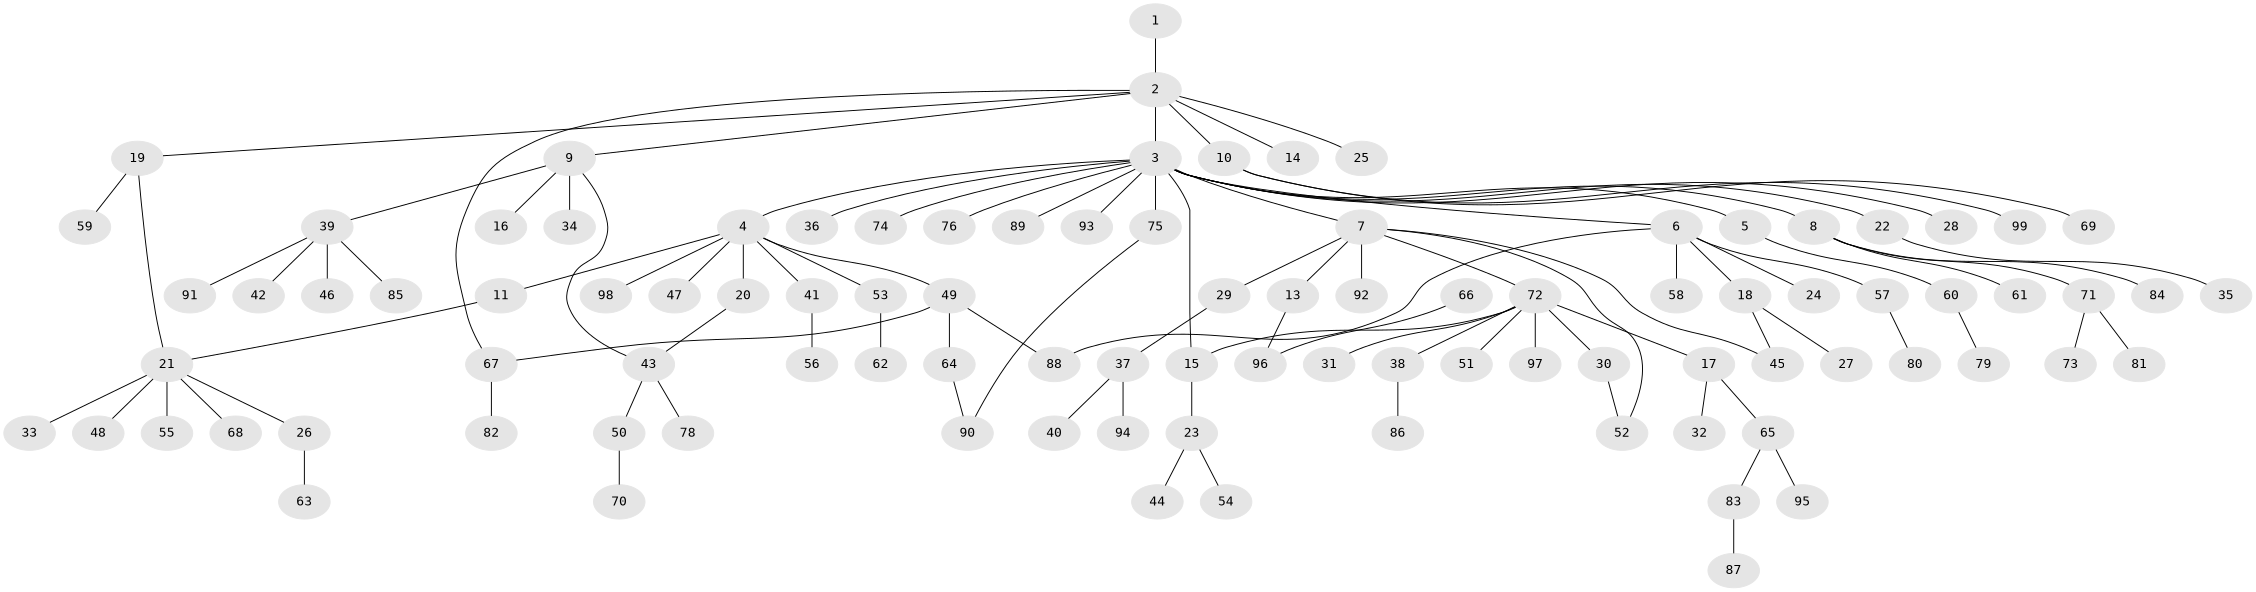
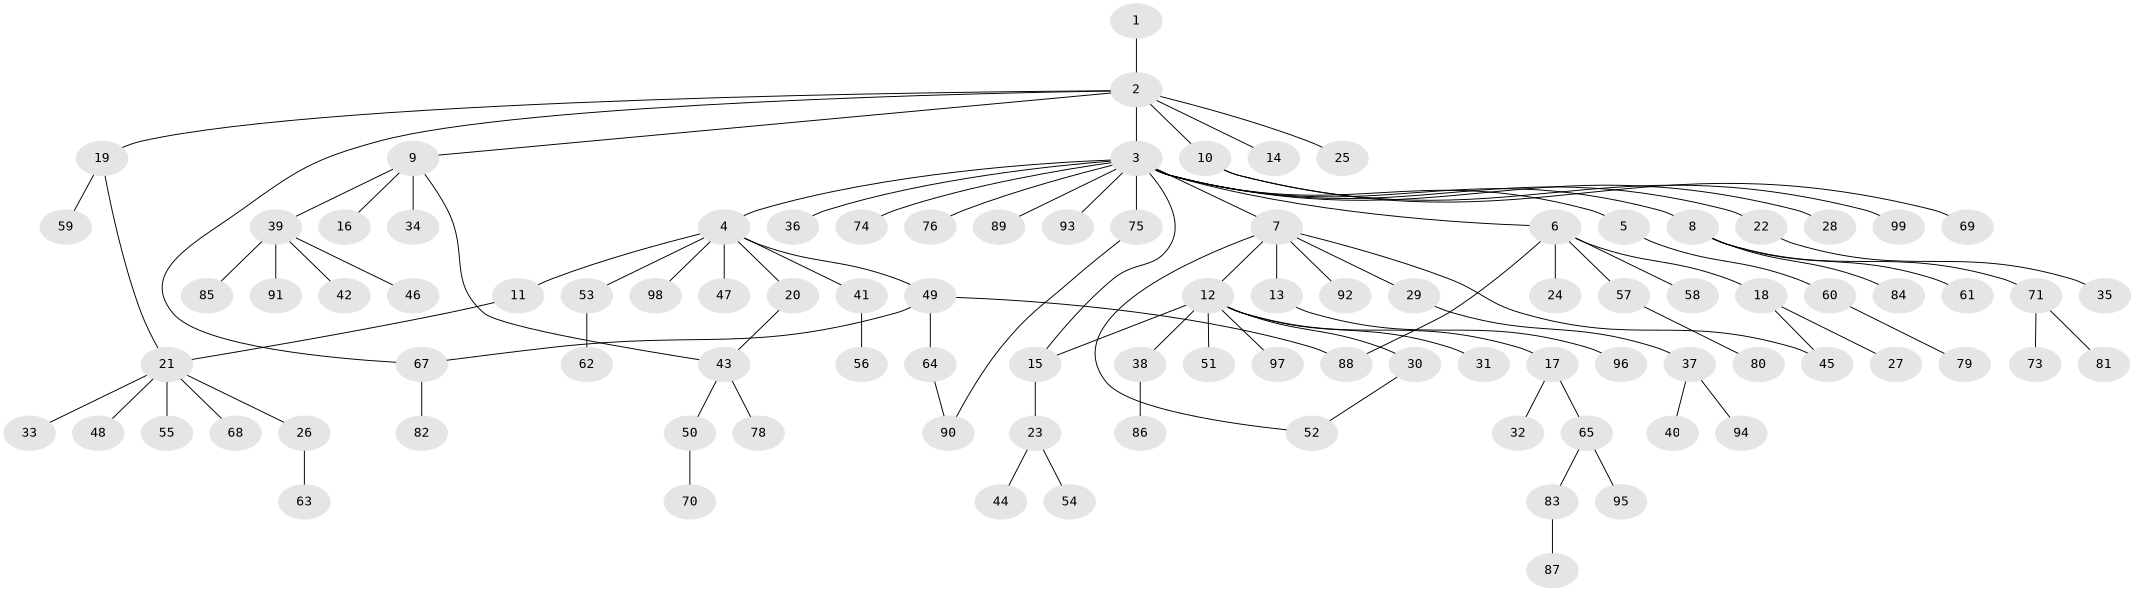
(1467, 296) -> none
(1535, 296) -> (1208, 296)
